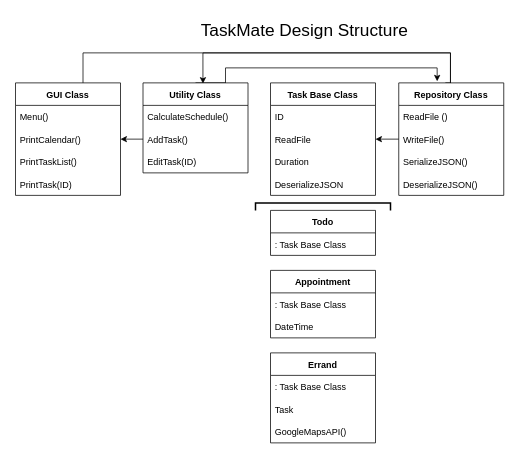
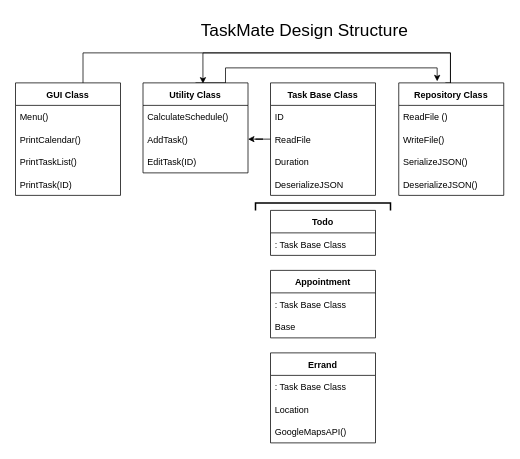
(127, 139) -> none
none -> (260, 139)
(382, 139) -> none
(293, 327) -> (285, 327)
(285, 410) -> (293, 410)
